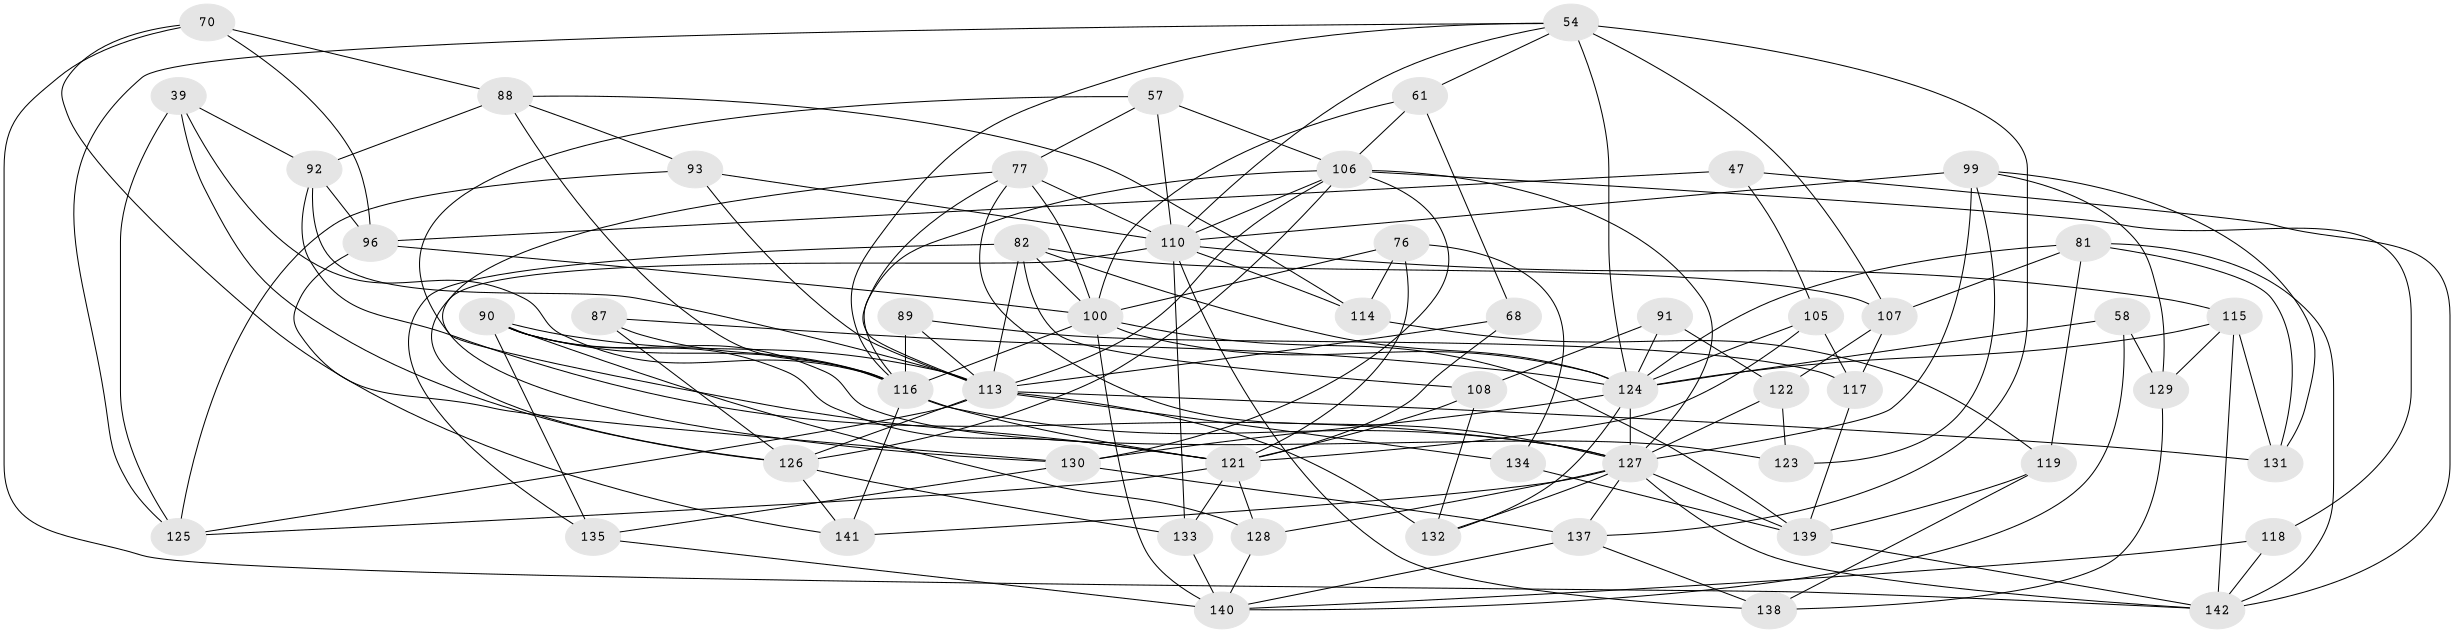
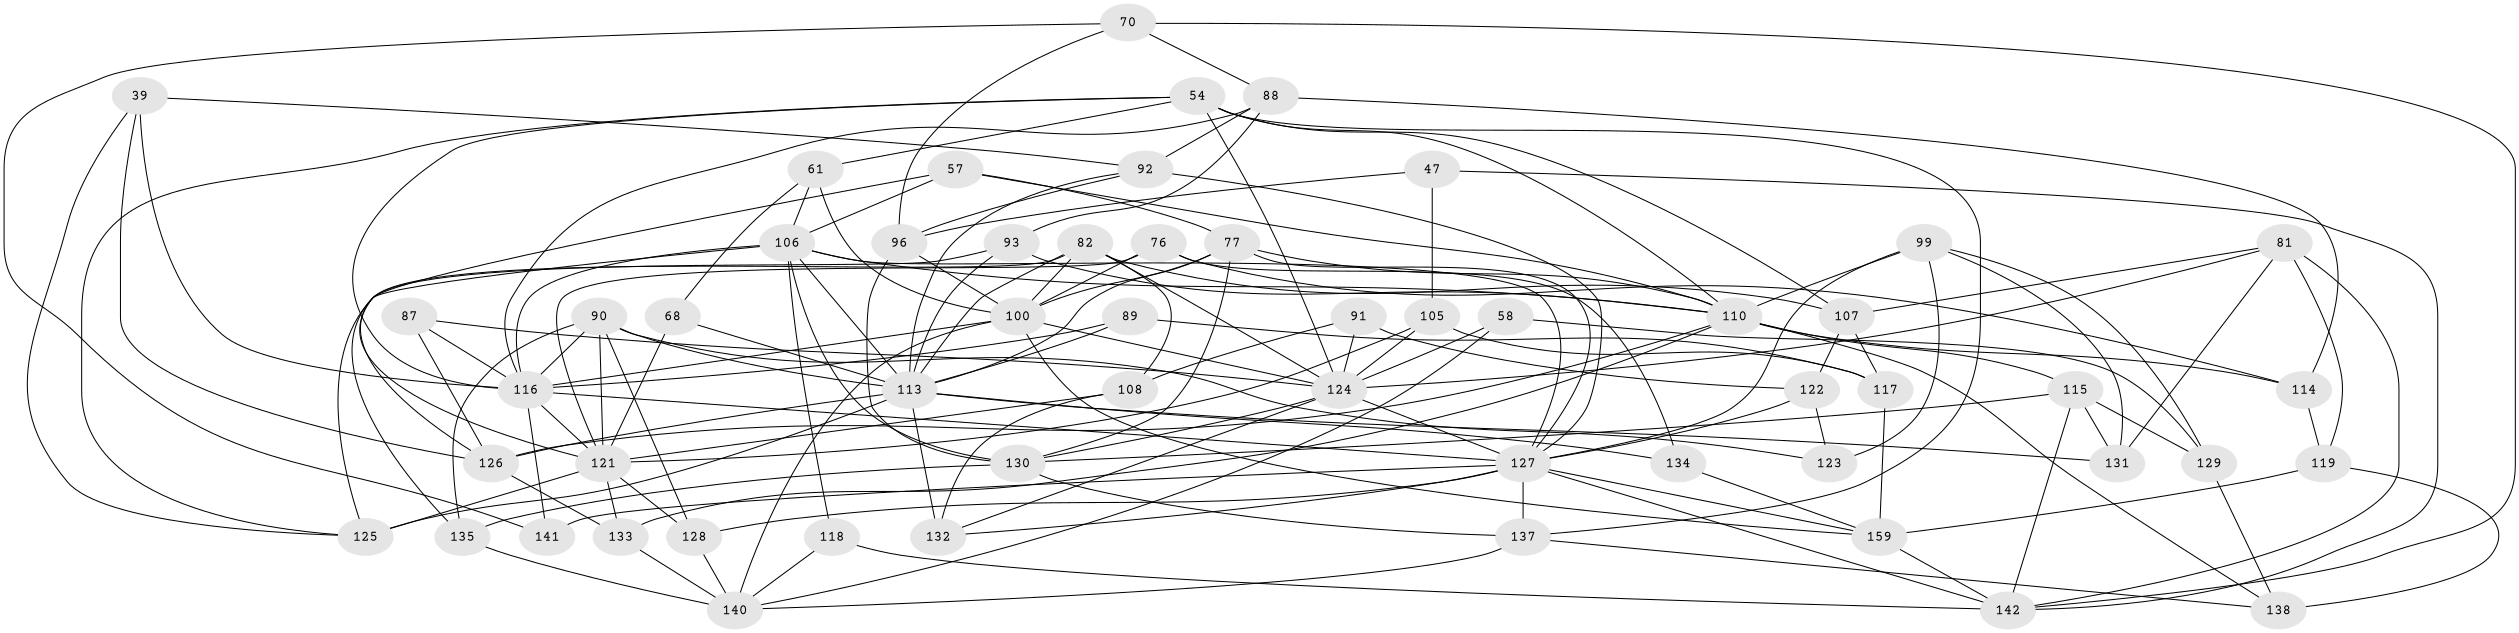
(1947, 356) -> (1447, 441)
(816, 496) -> none
(1805, 537) -> (1879, 537)
